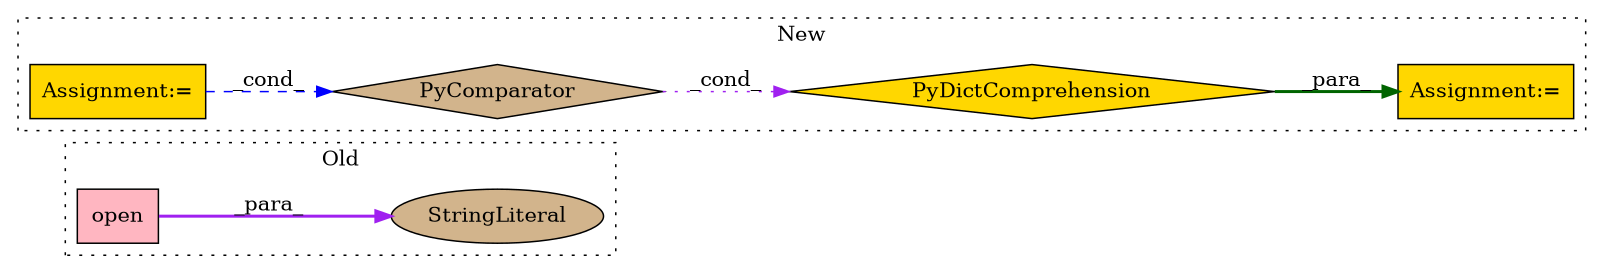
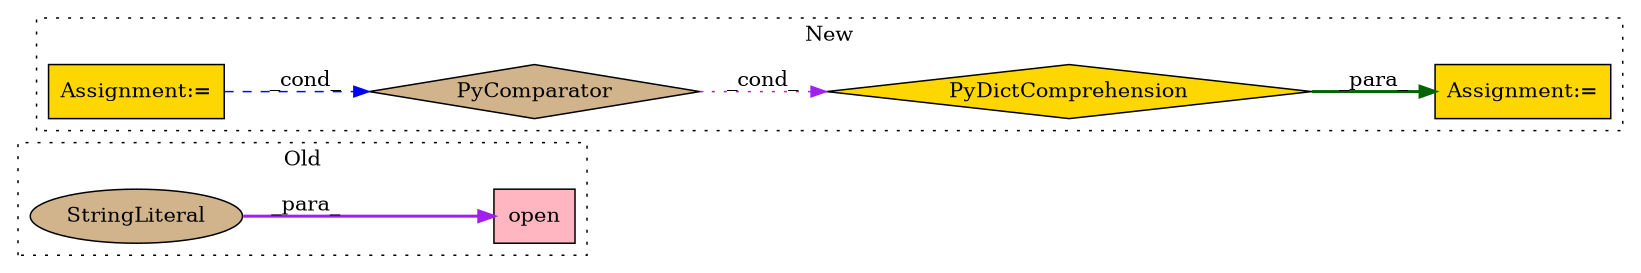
(267, 216) -> (361, 216)
